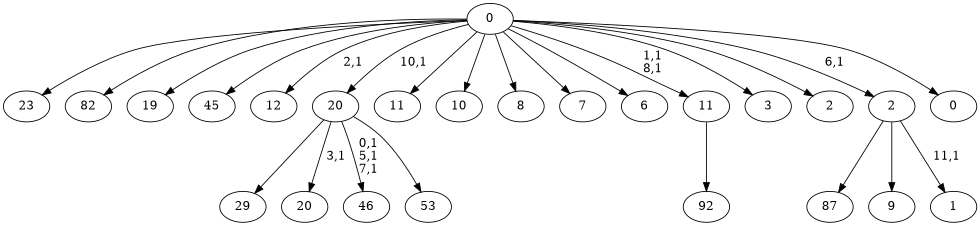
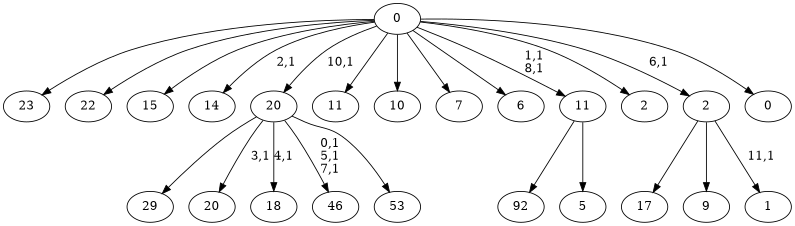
(88, 106) -> (88, 106)
(150, 106) -> none
(212, 106) -> (150, 106)
(274, 106) -> (212, 106)
(521, 106) -> none
(768, 106) -> none
none -> (274, 207)
none -> (583, 207)
(830, 207) -> (645, 207)
